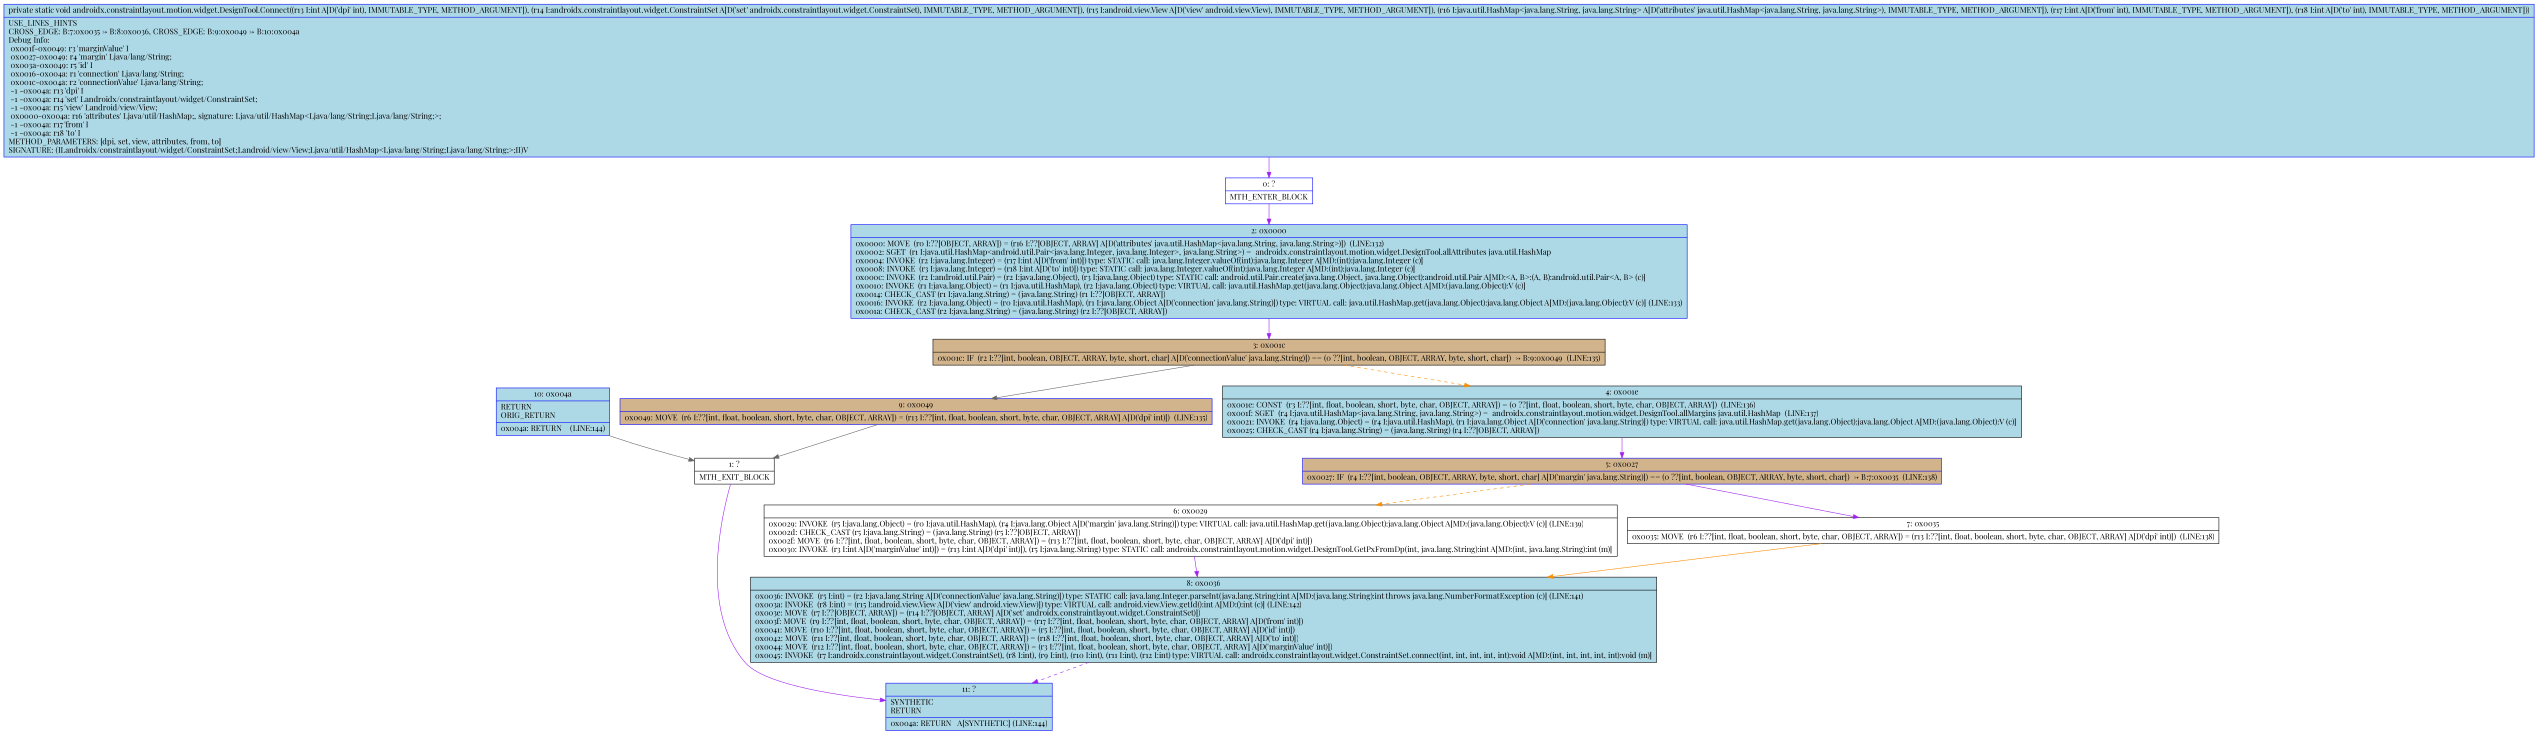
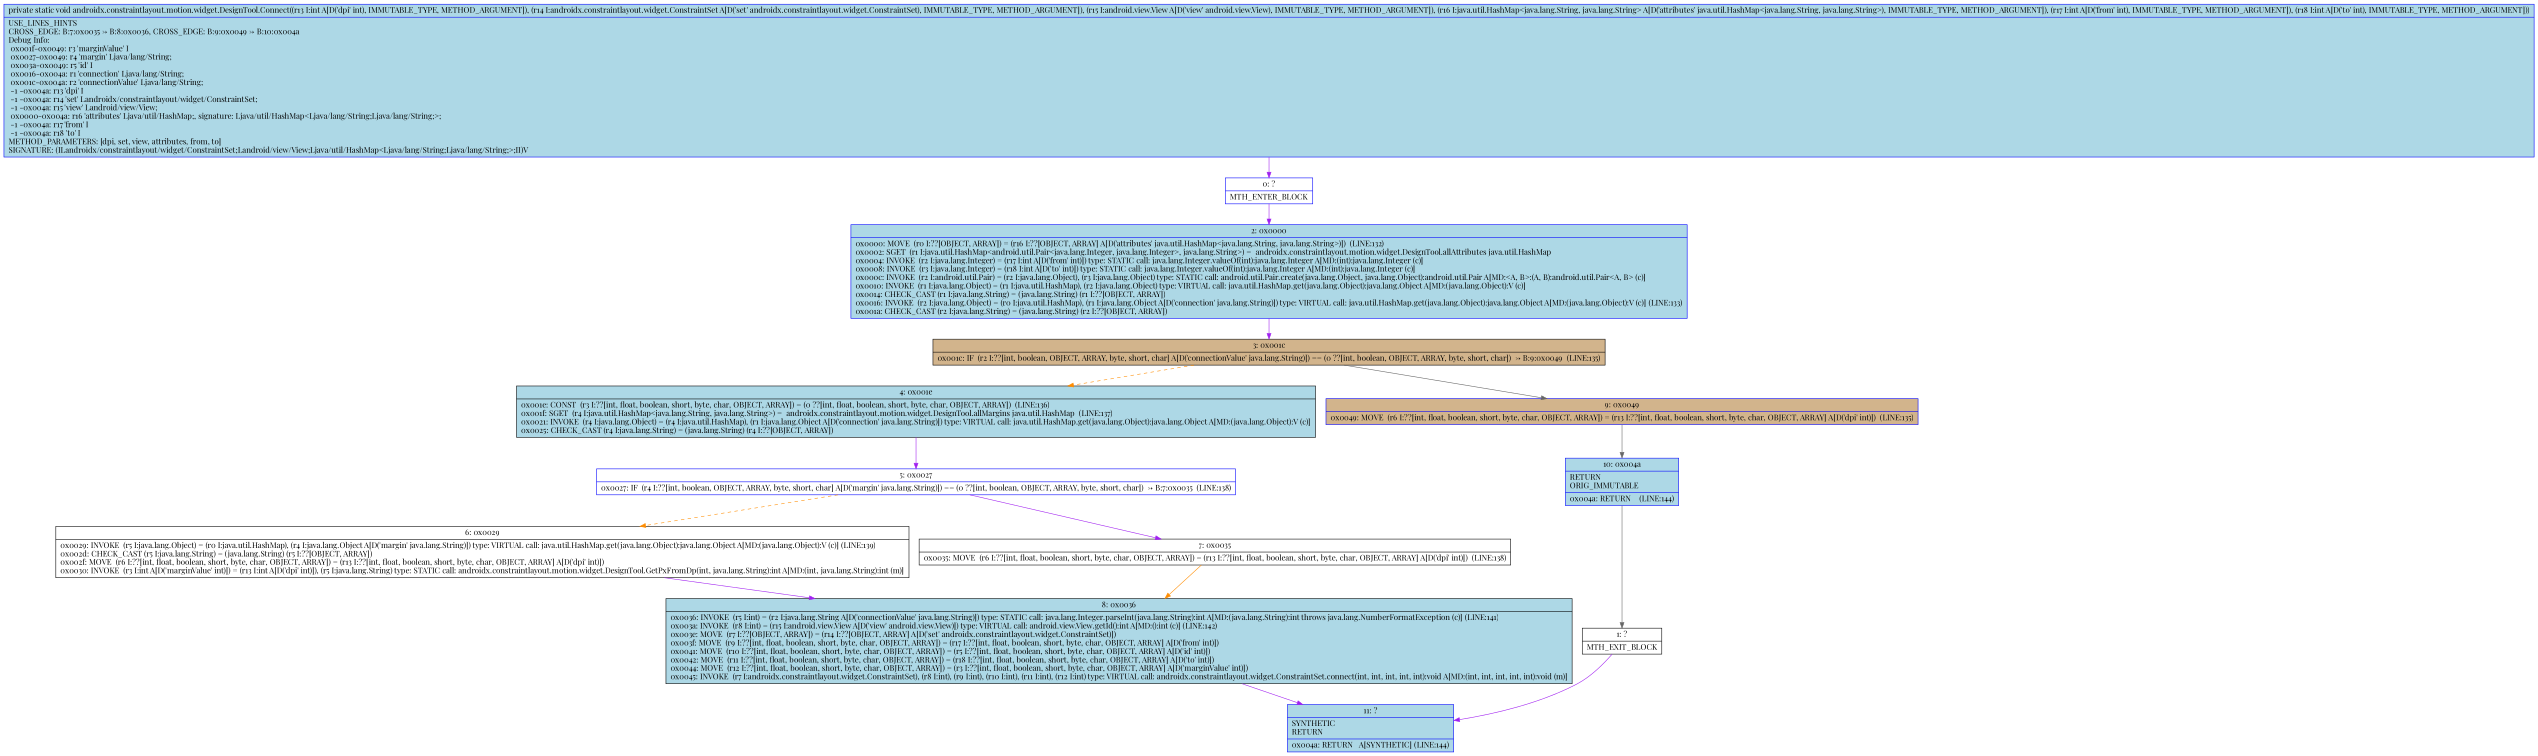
(528, 416) -> (1604, 486)
(828, 441) -> (1622, 438)
(1622, 471) -> (916, 482)
(1063, 672) -> (1270, 693)
